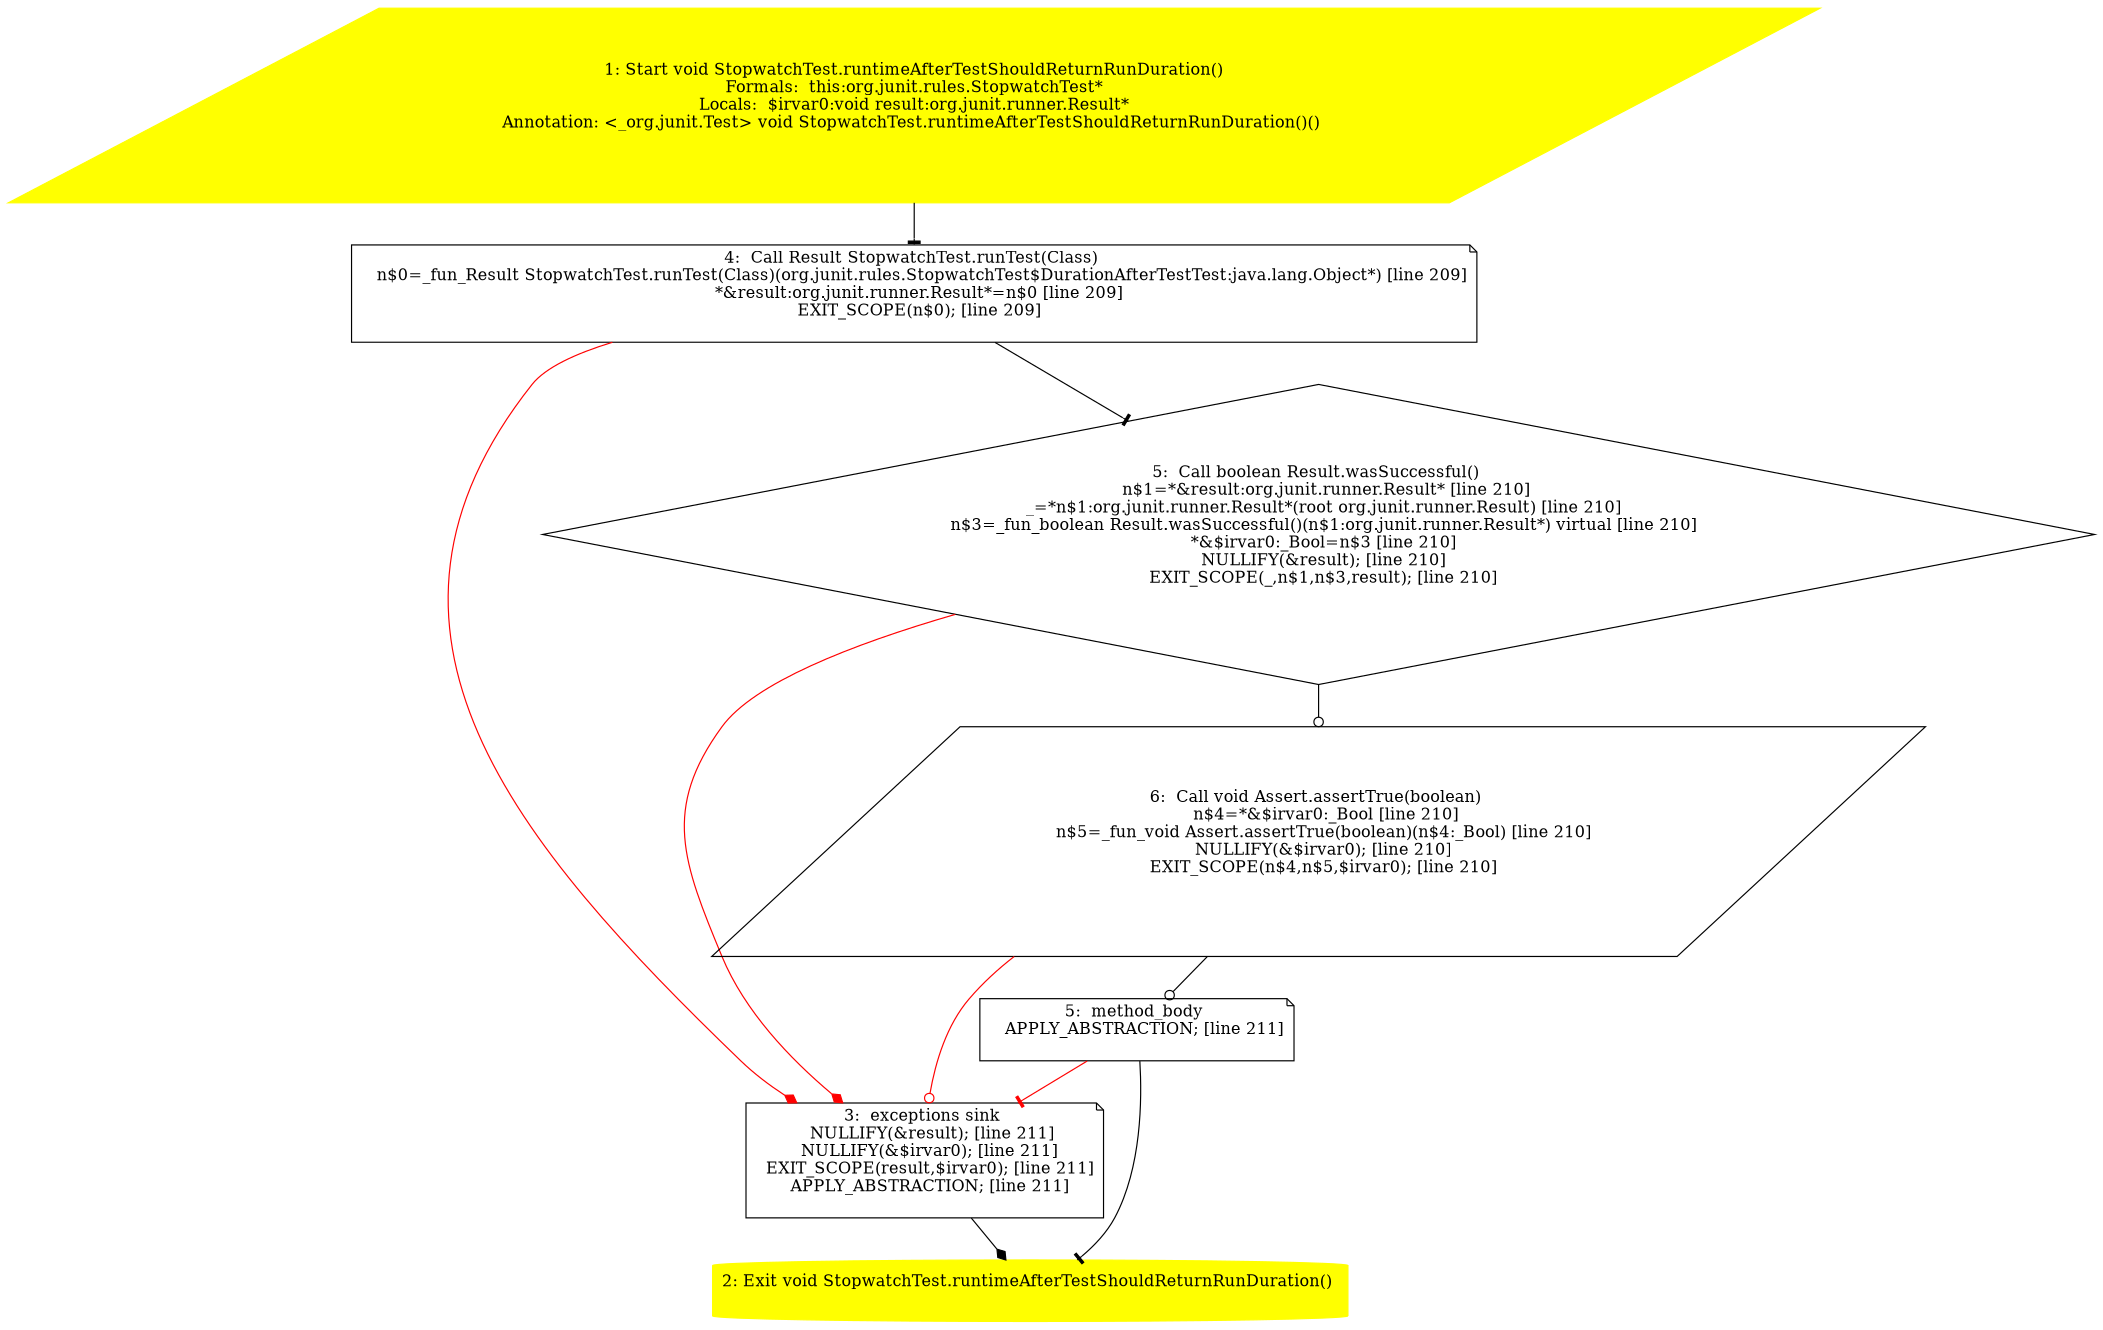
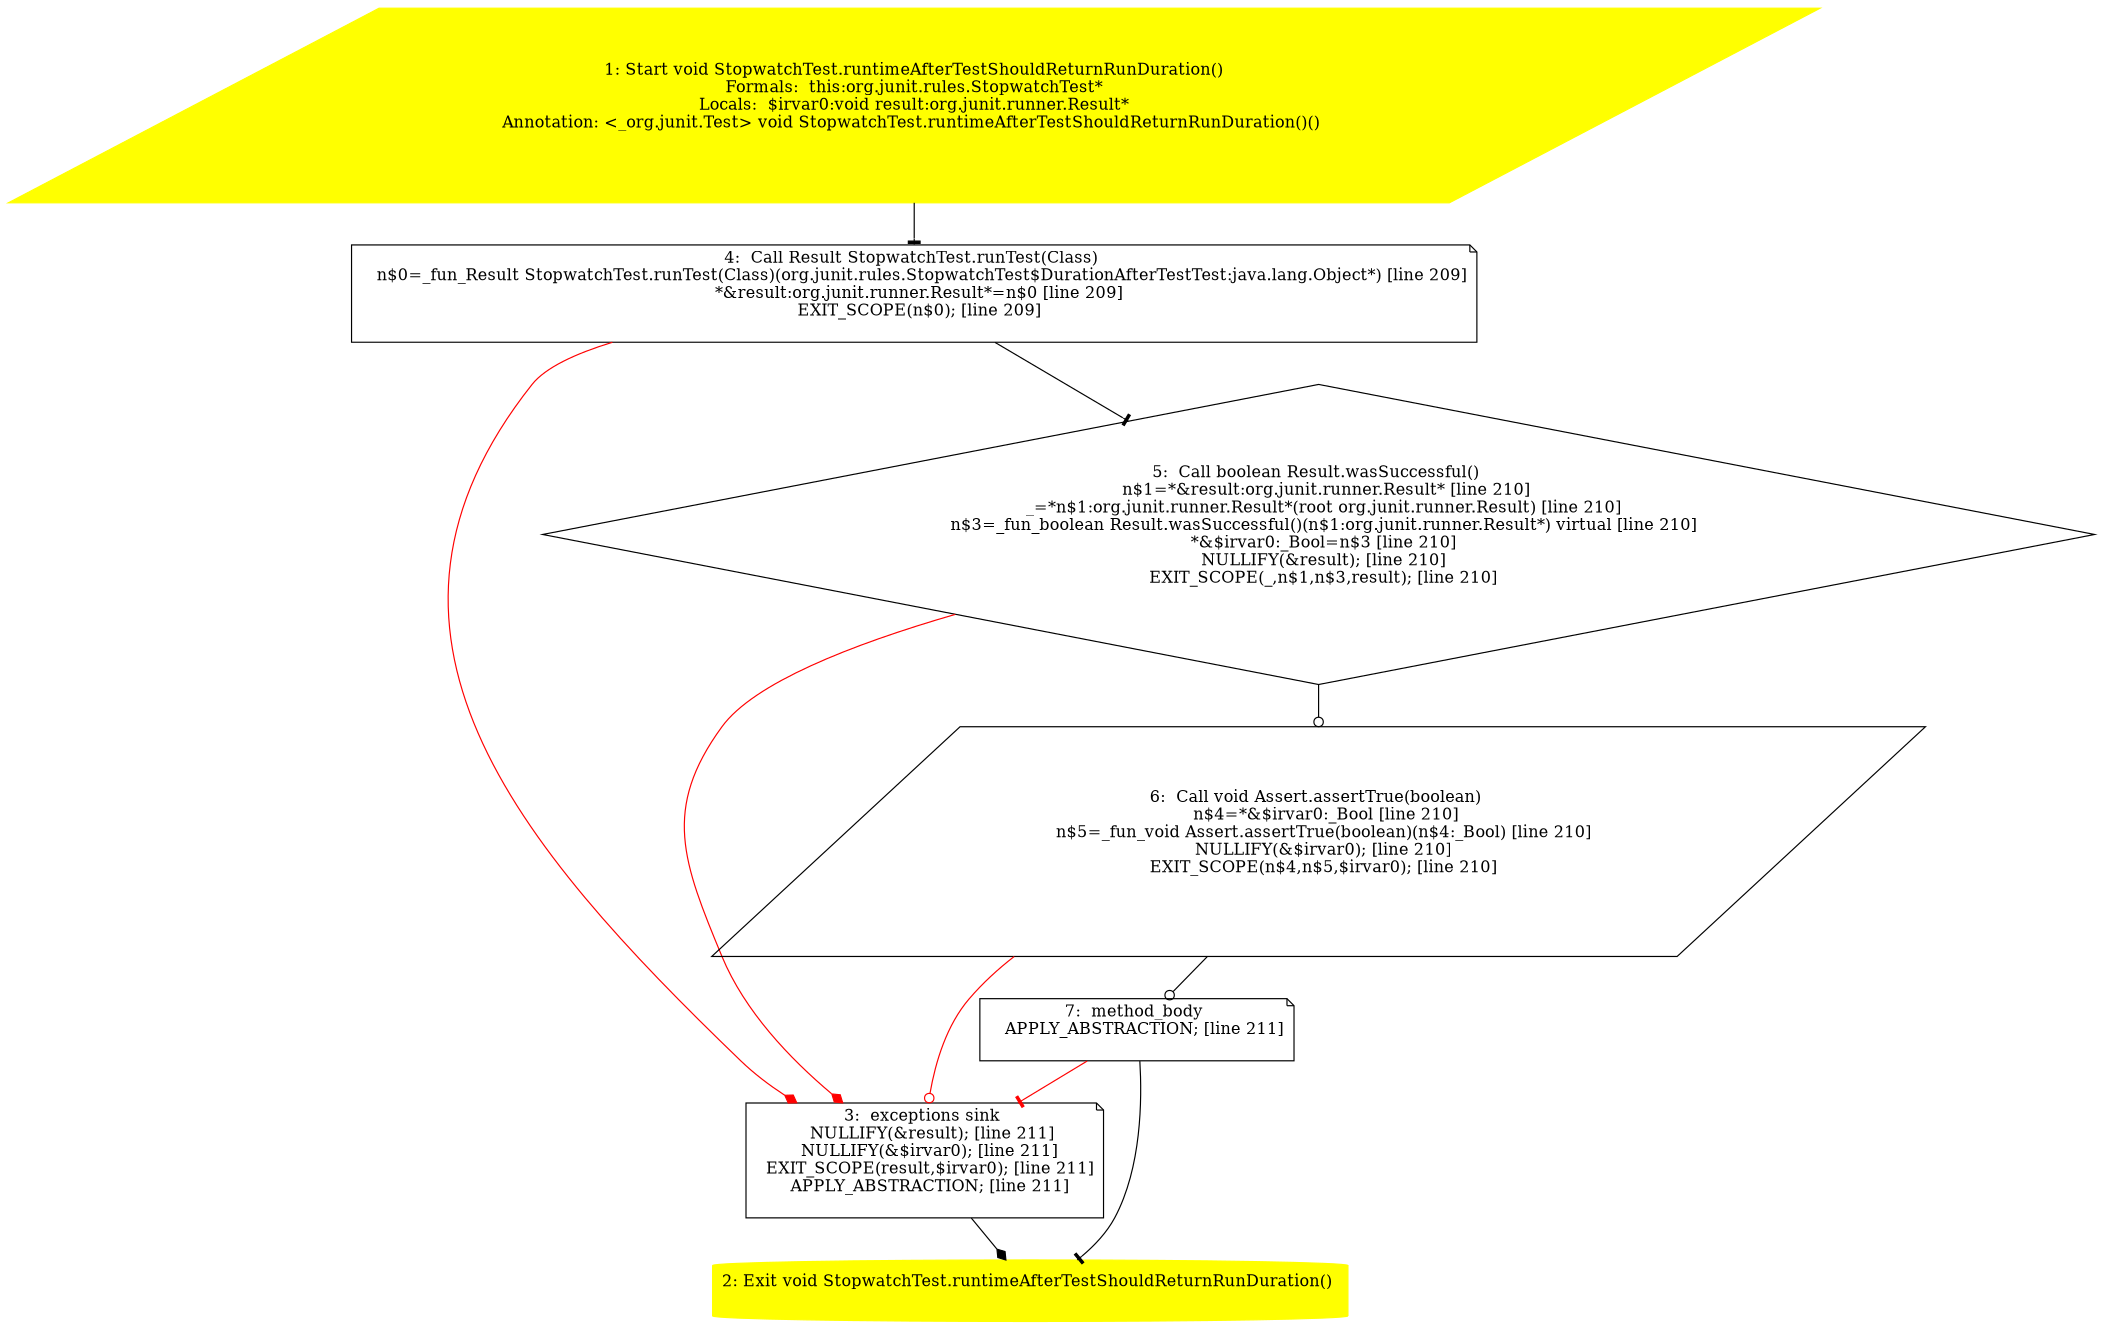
(1137, 1030) -> (1137, 1030)
